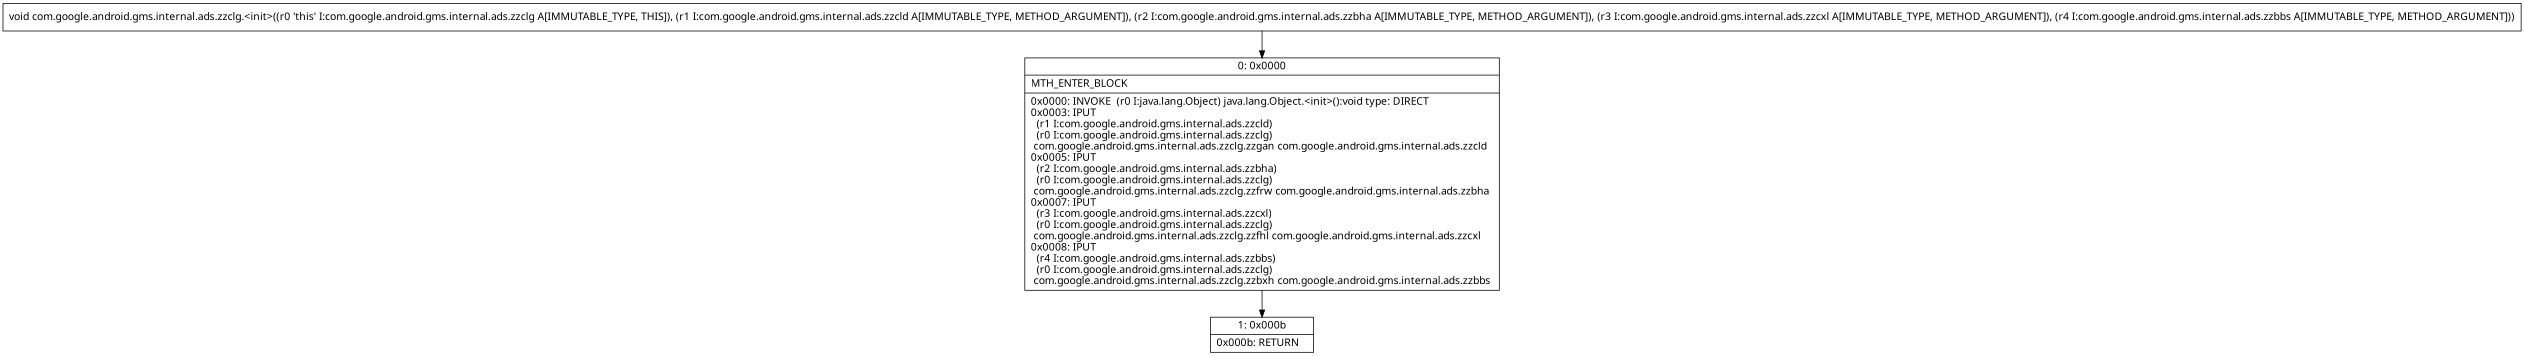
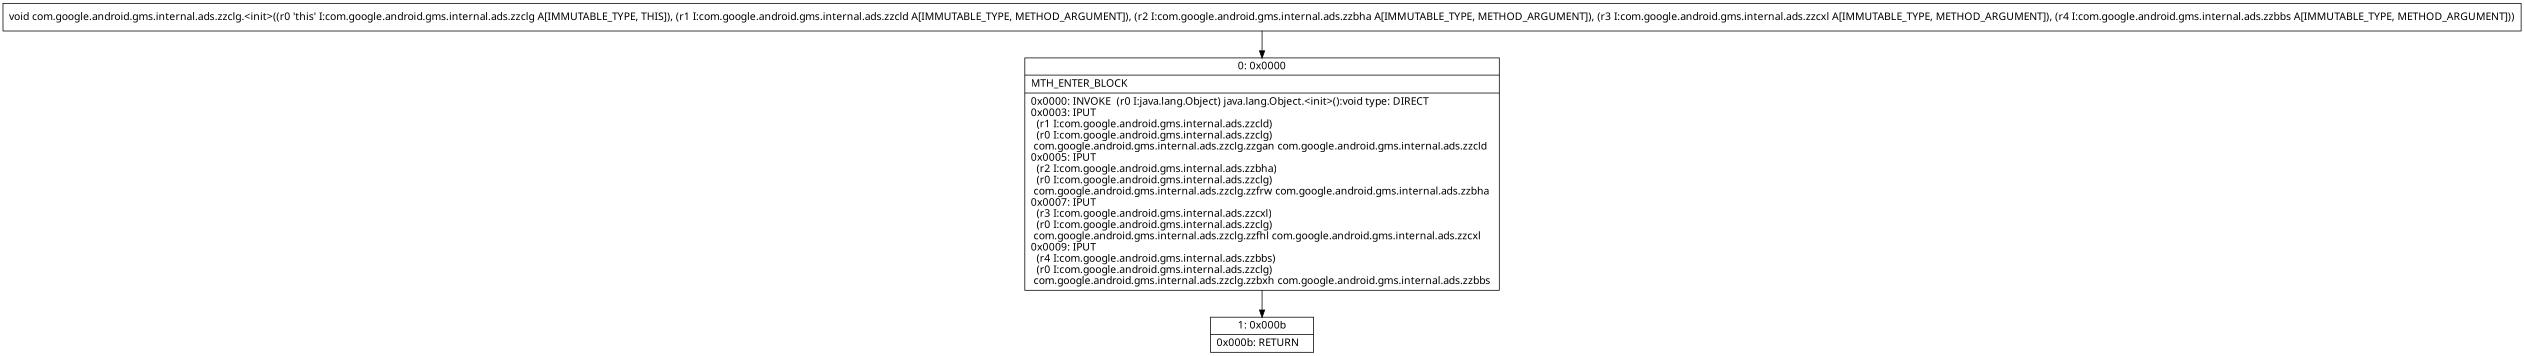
(1066, 247) -> (1066, 247)
